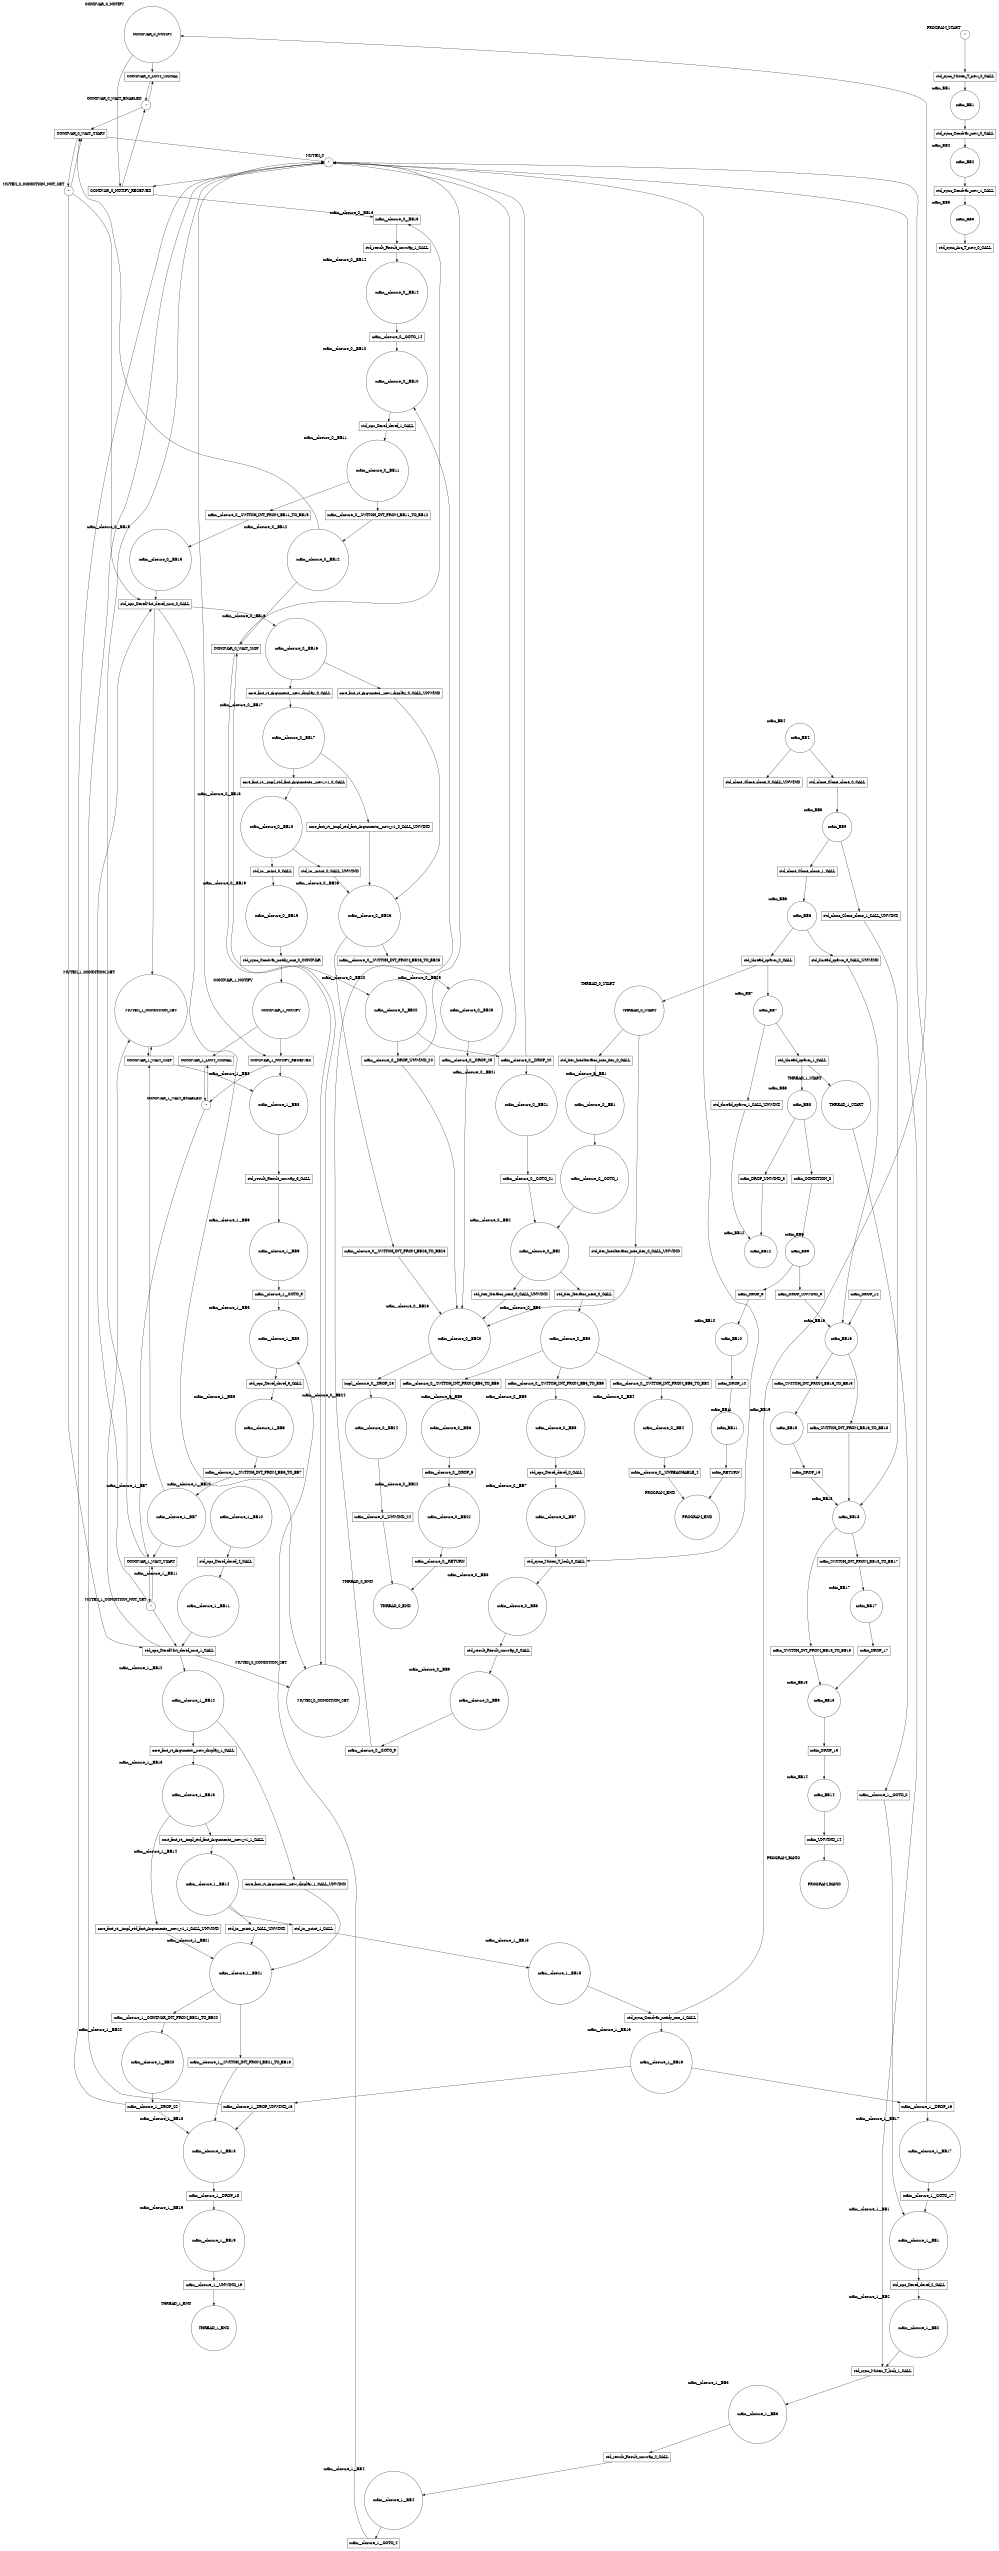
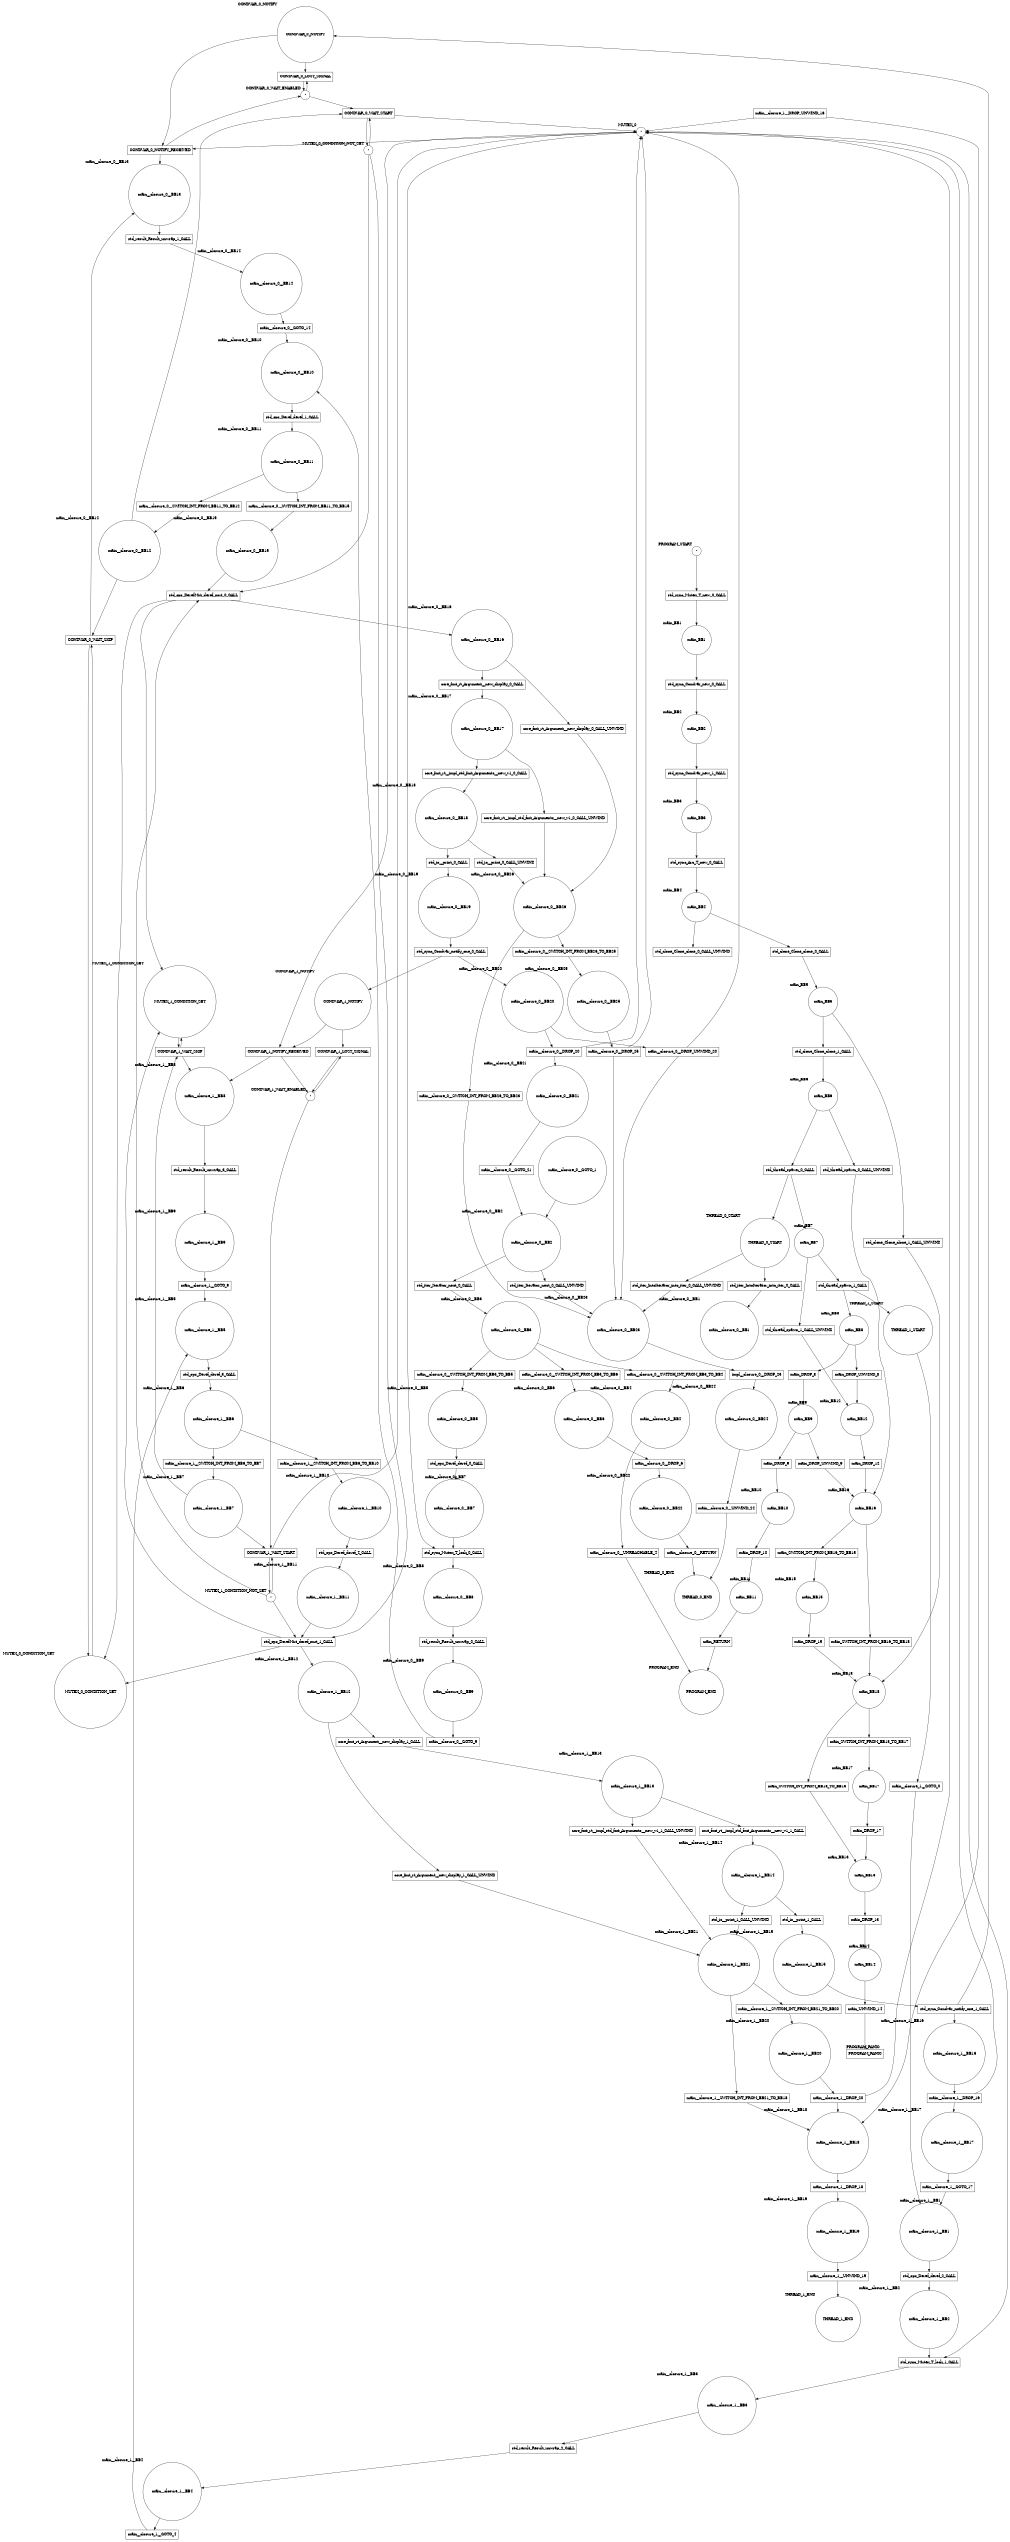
(397, 220) -> (159, 195)
none -> (697, 879)
(282, 961) -> (451, 952)
(595, 1138) -> none
(812, 1179) -> (803, 1375)
none -> (862, 1446)
none -> (329, 1464)
(824, 1884) -> (865, 2054)
(166, 2018) -> (789, 2009)
(464, 2084) -> none
